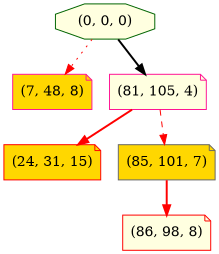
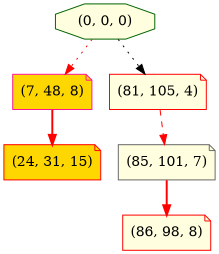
(129, 53) -> (129, 53)
(158, 92) -> (158, 92)
(109, 124) -> (52, 122)
(167, 162) -> (167, 162)
